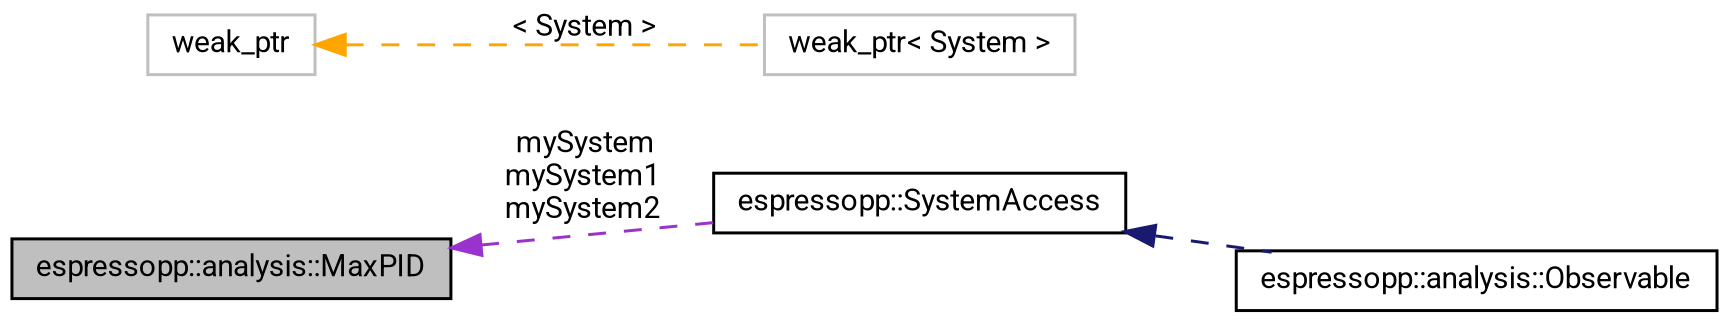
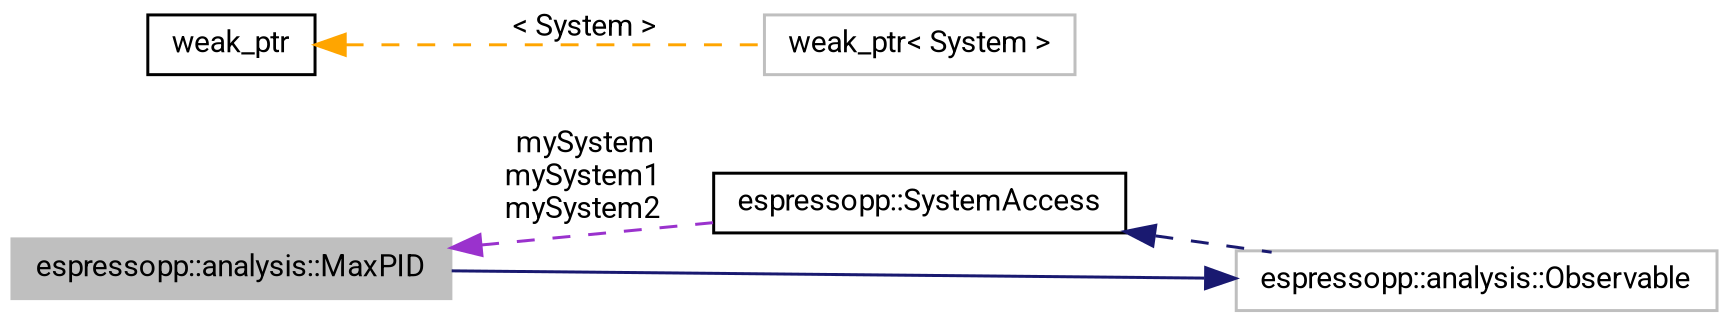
(231, 45) -> (231, 45)
(231, 269) -> (231, 269)
none -> (828, 274)
(1477, 281) -> (1477, 281)
